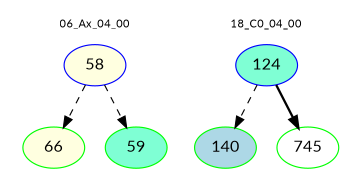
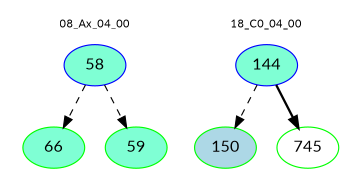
(95, 25) -> (95, 25)
(95, 65) -> (95, 65)
(267, 65) -> (267, 65)
(54, 148) -> (54, 148)
(225, 148) -> (225, 148)
